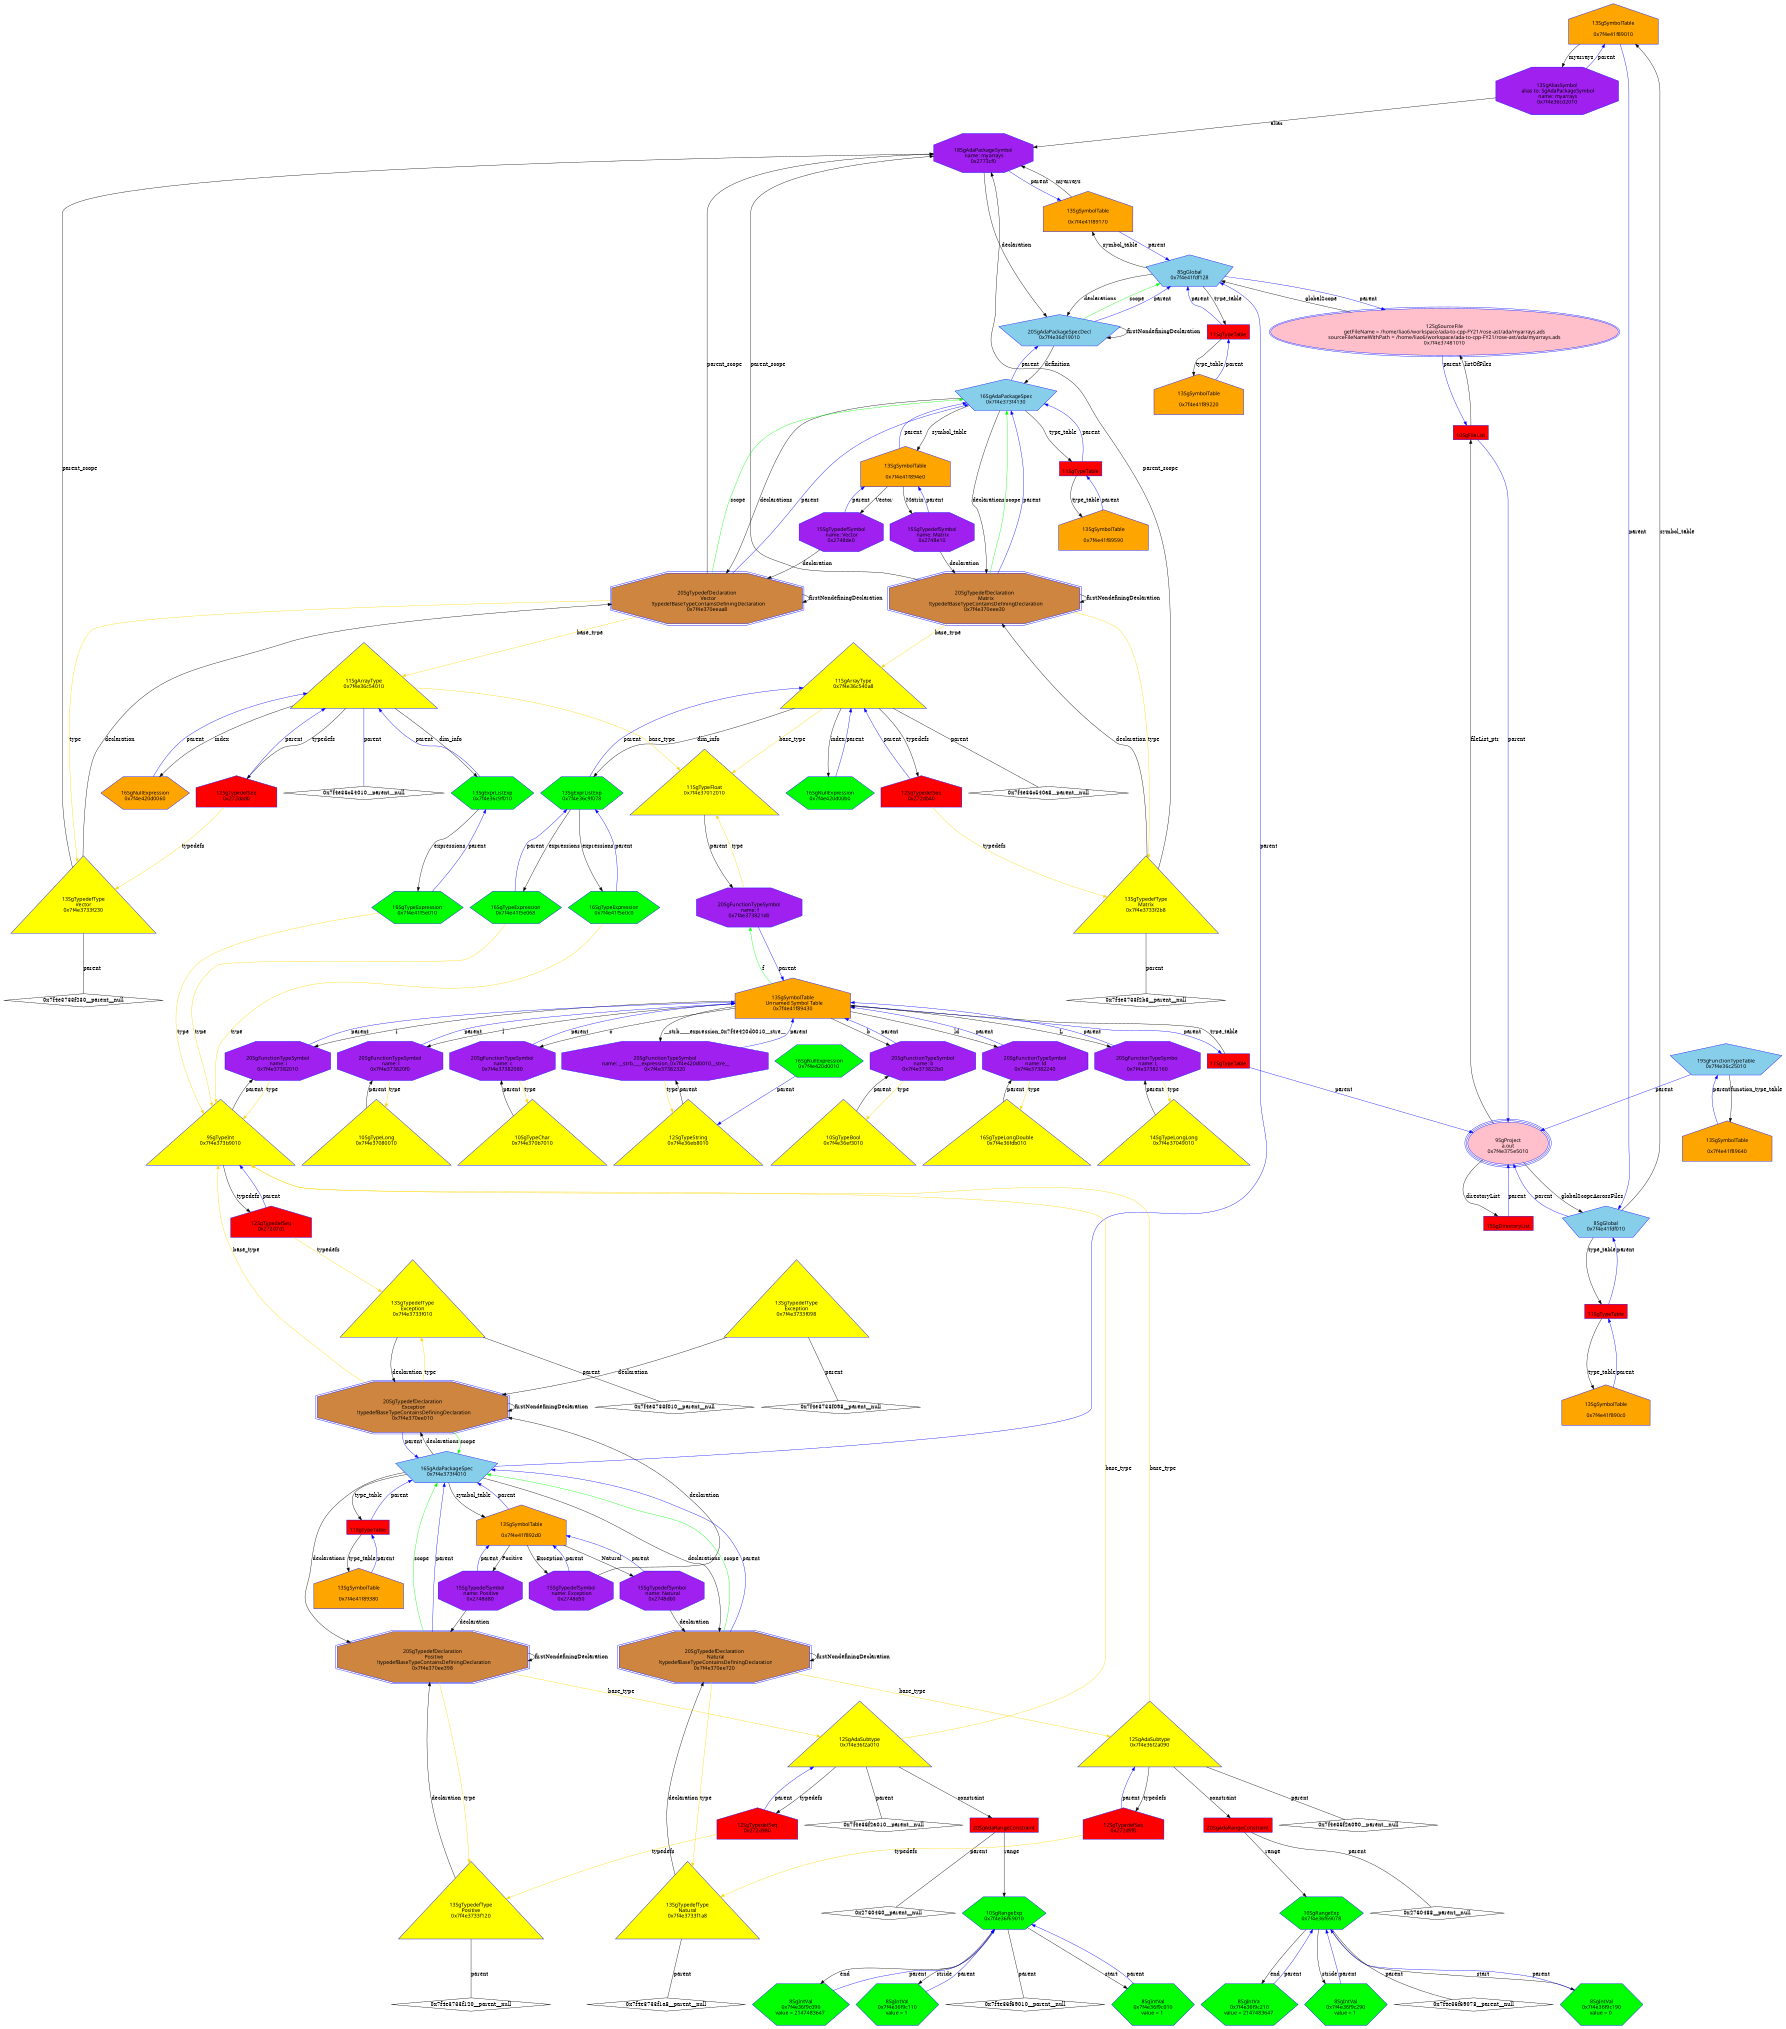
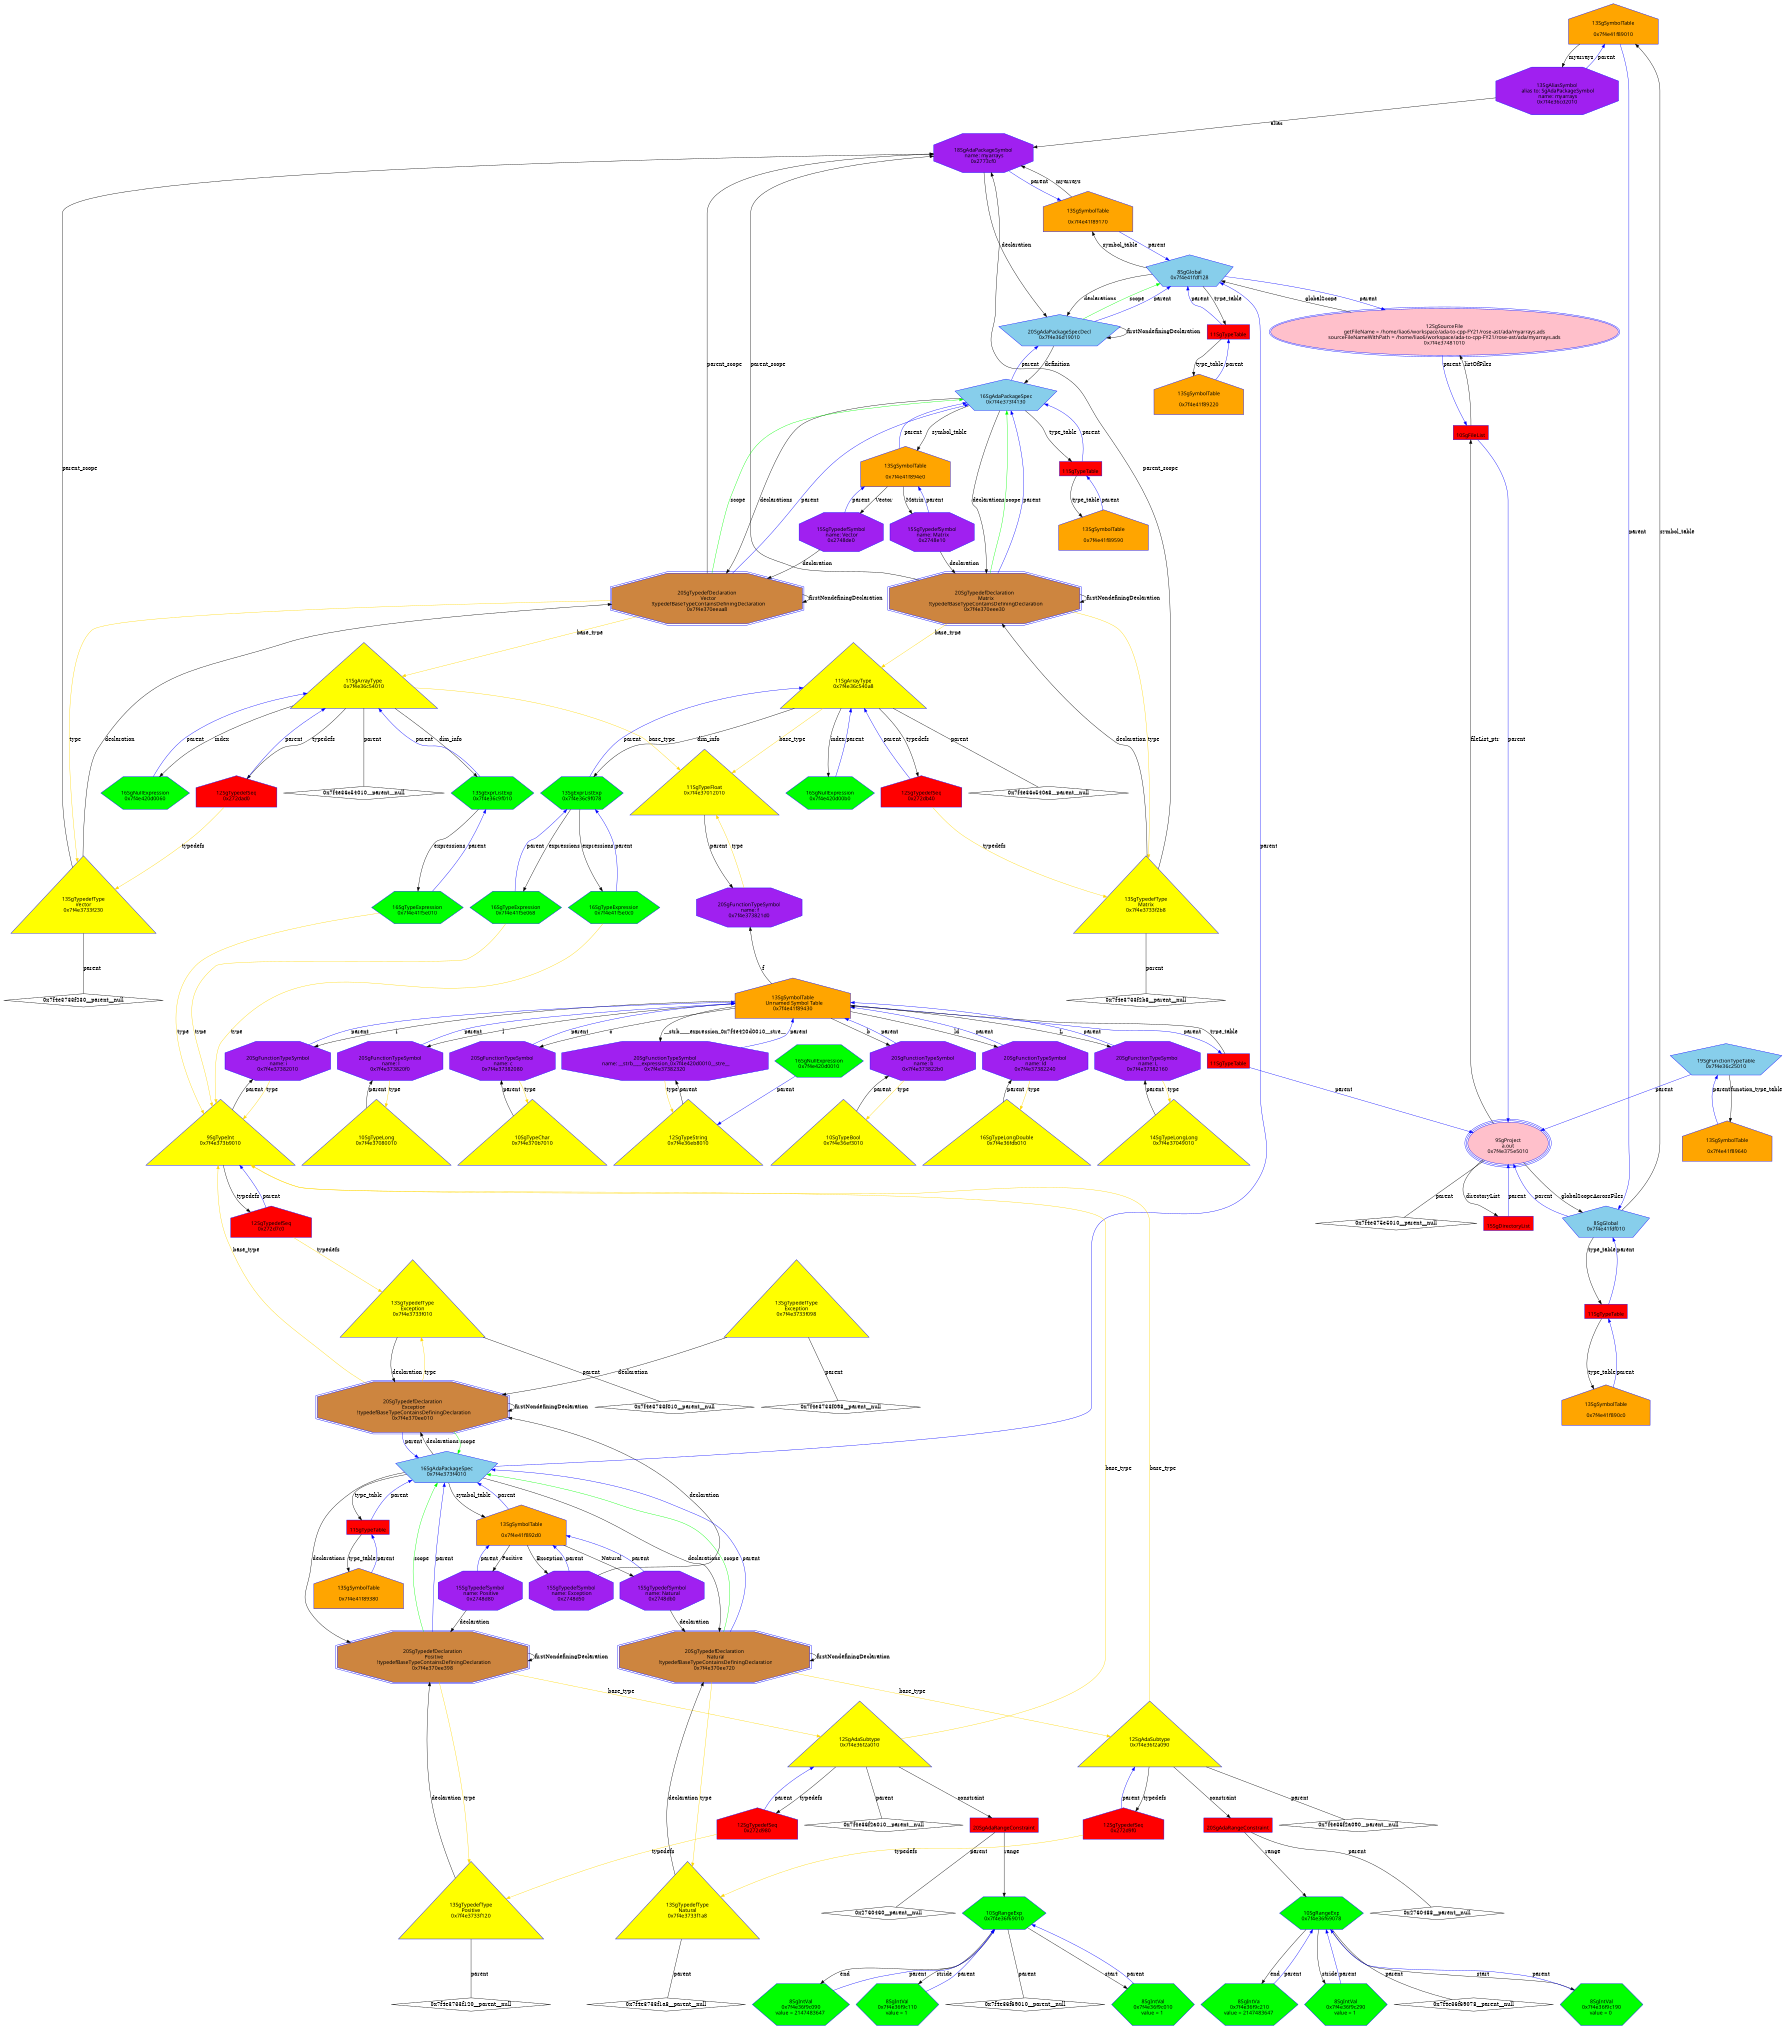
(364, 747) -> (364, 747)
(145, 793) -> (145, 793)
(770, 952) -> none
(757, 959) -> (757, 959)
none -> (1396, 1223)
